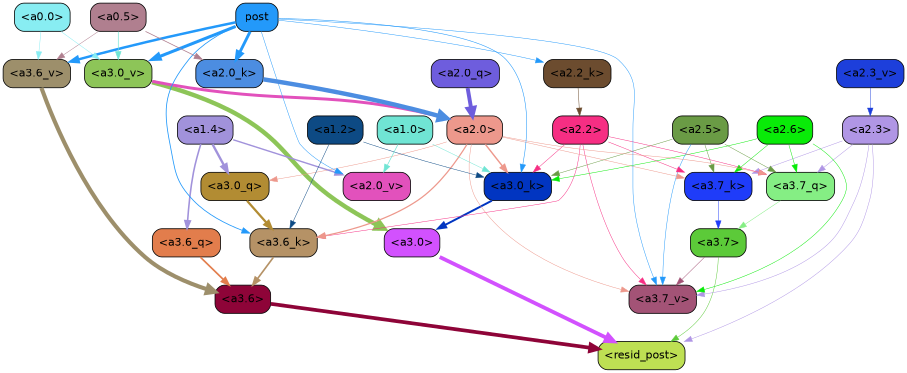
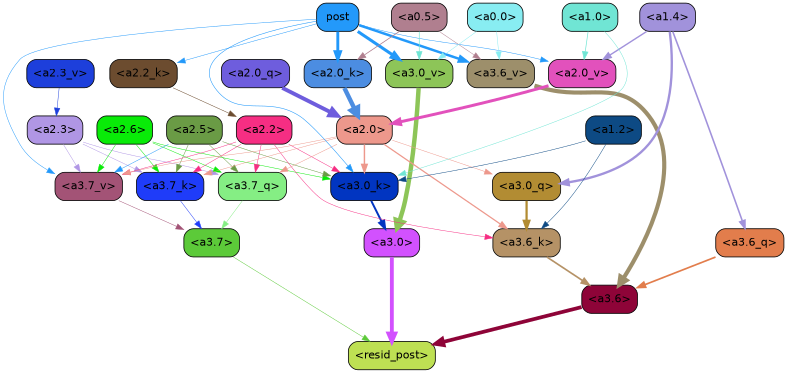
(296, 98) -> (475, 105)
(168, 130) -> none
(693, 268) -> (148, 213)
(820, 271) -> none
